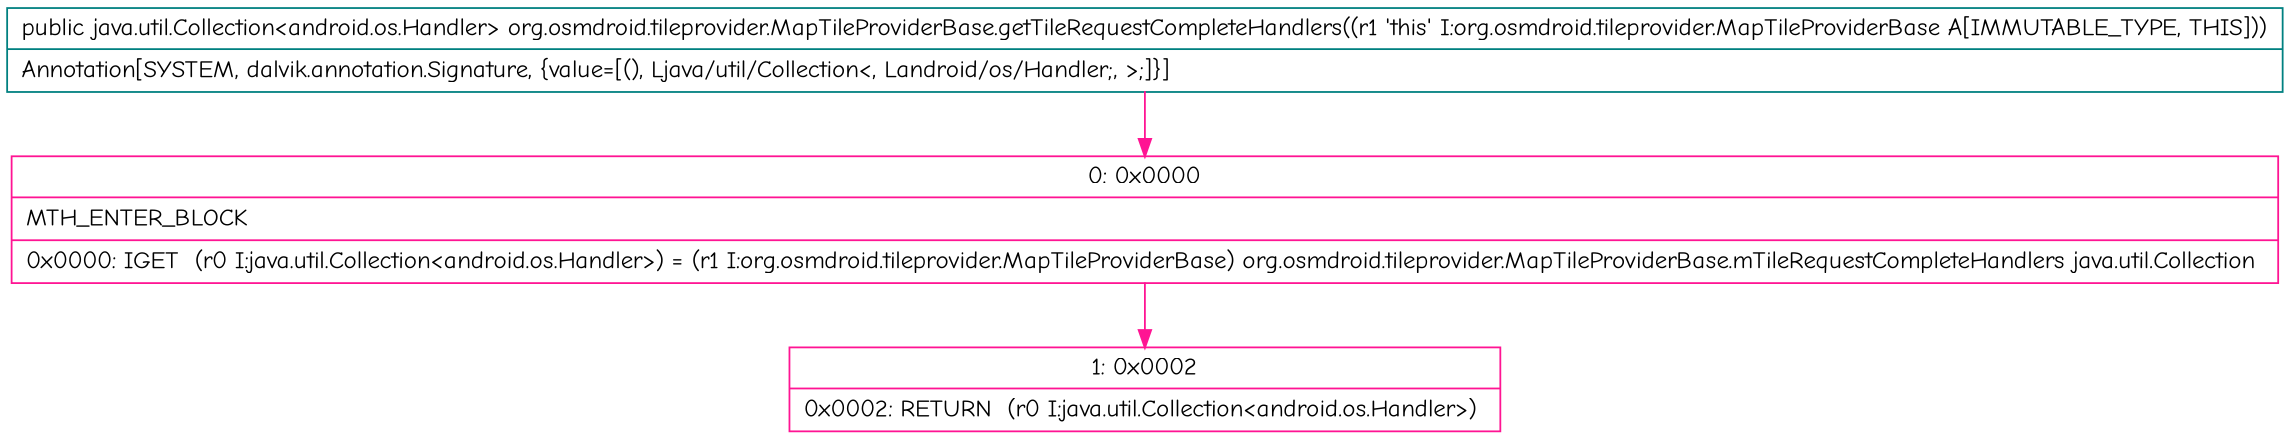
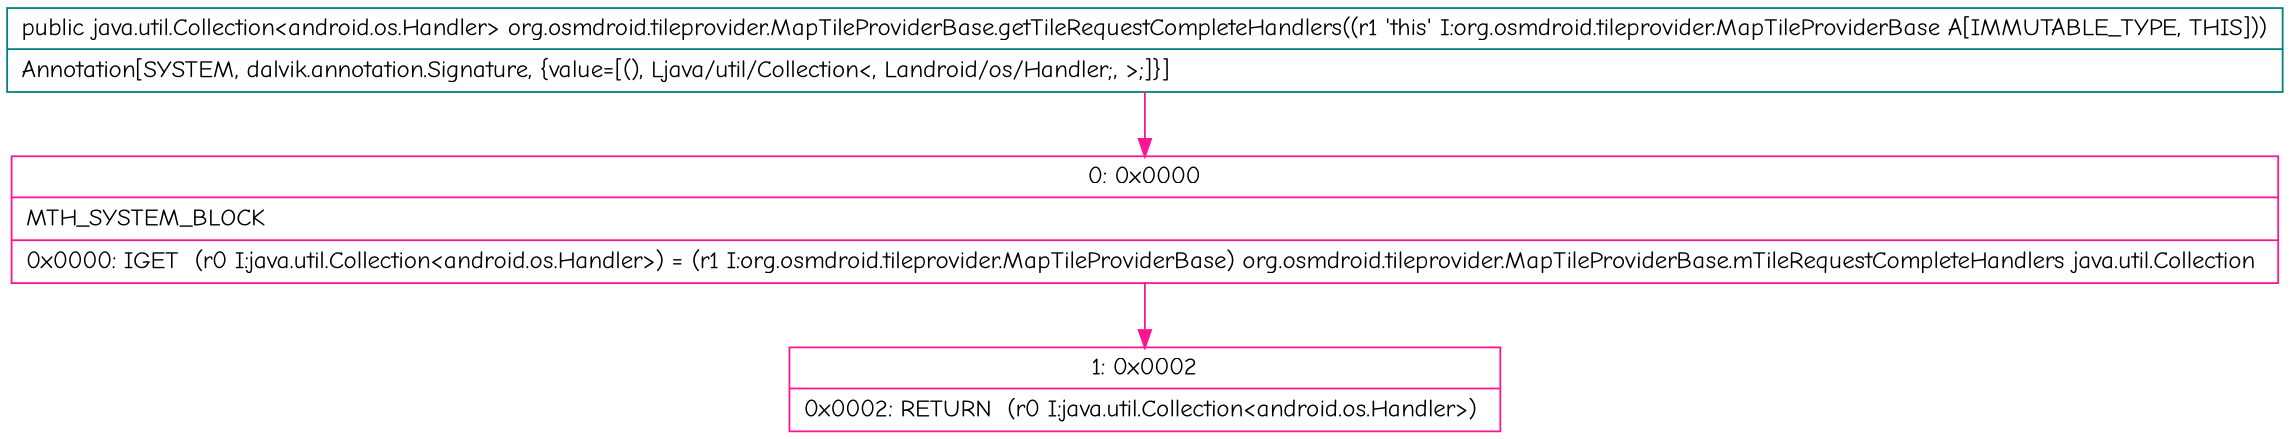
(137, 218) -> (146, 218)
